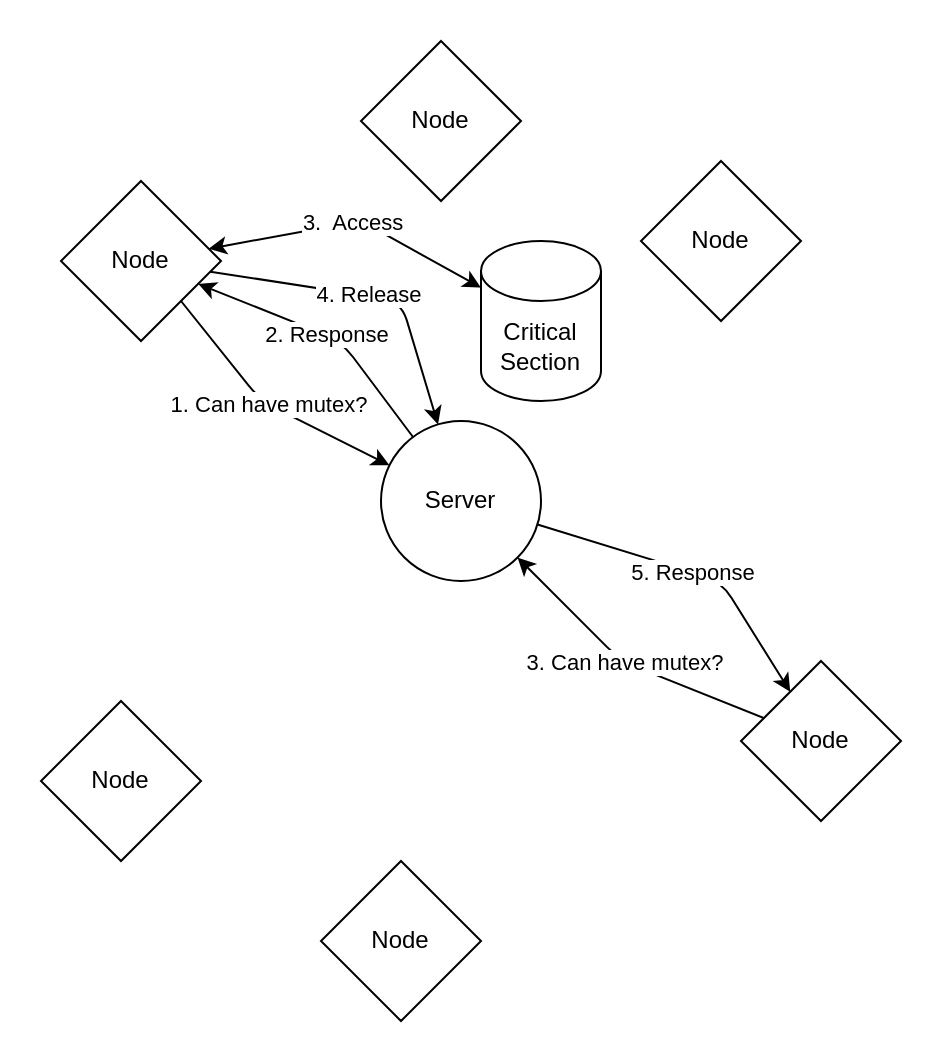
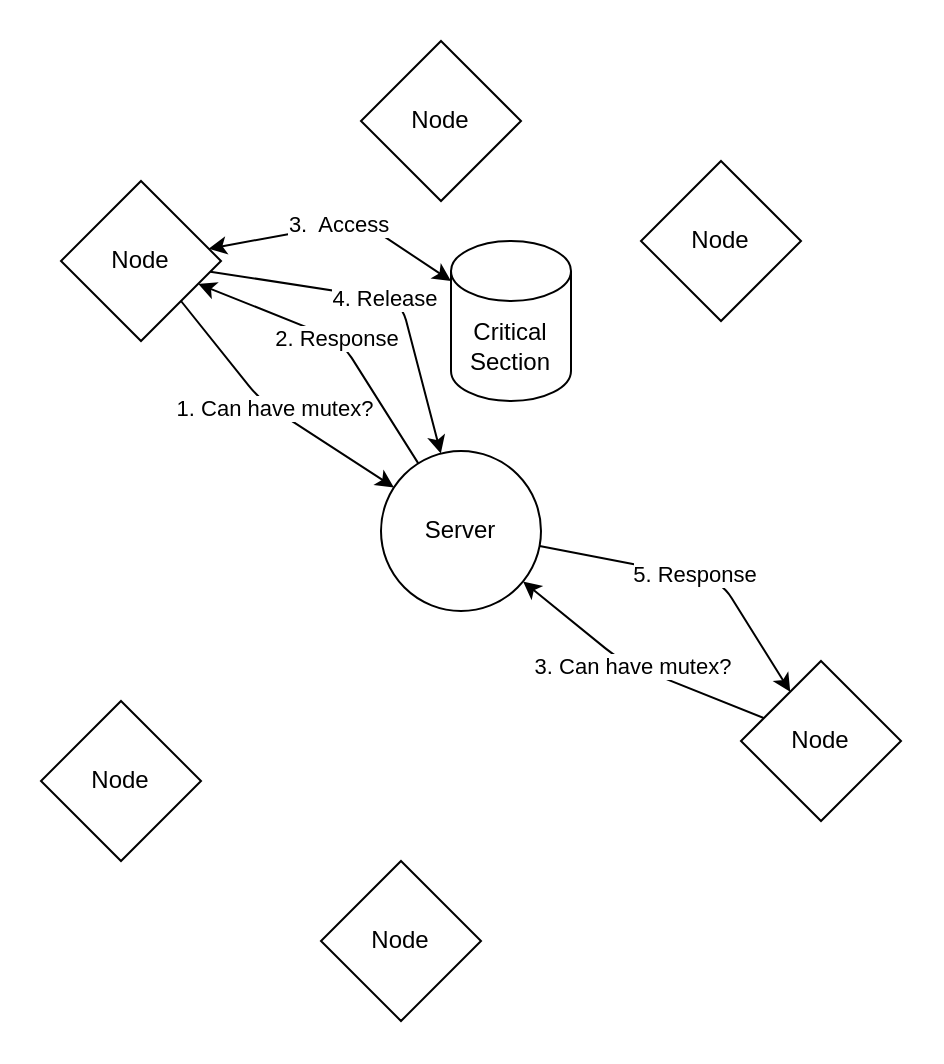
(541, 321) -> (511, 321)
(461, 501) -> (461, 531)
